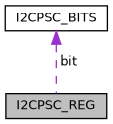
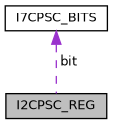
(56, 18) -> (56, 18)
